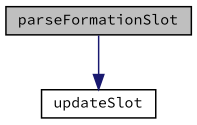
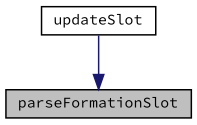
(99, 55) -> (99, 55)
